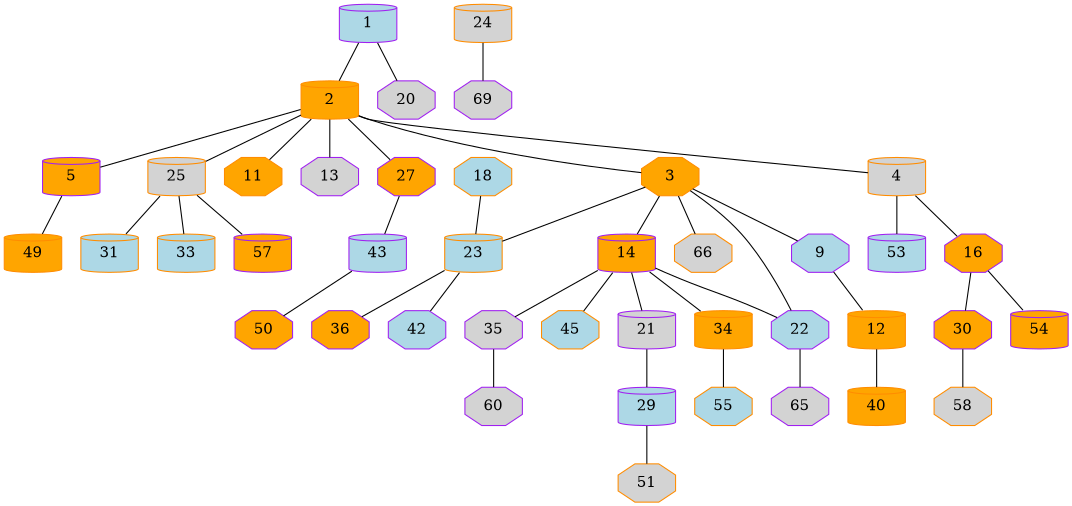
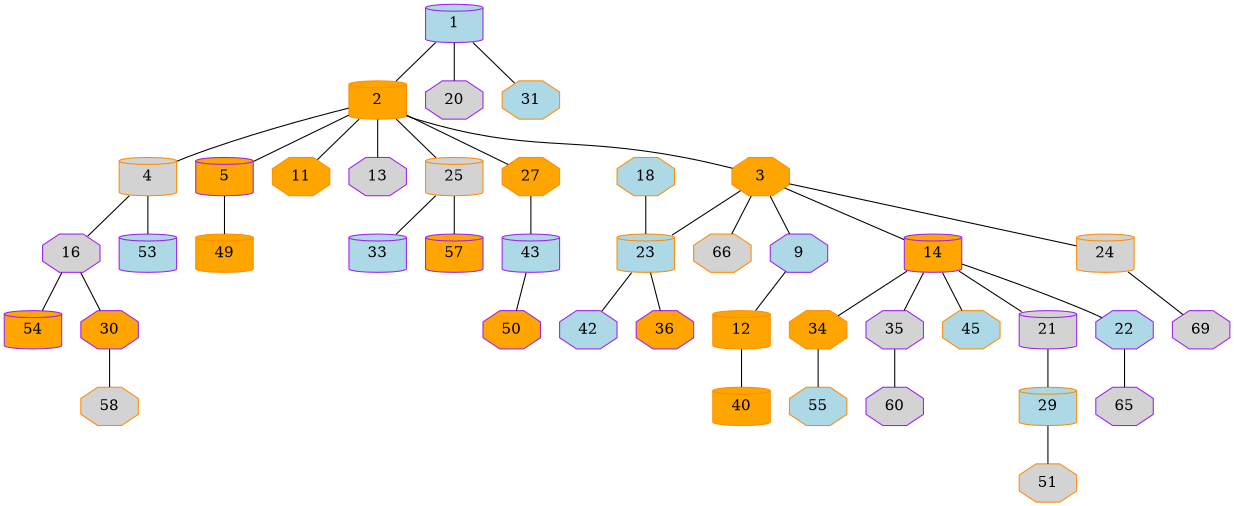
(406, 177) -> (531, 177)
(143, 215) -> (494, 63)
(749, 243) -> (933, 215)
(110, 253) -> (531, 100)
(186, 253) -> (378, 253)
(973, 253) -> (71, 253)
(723, 330) -> (818, 330)
(647, 406) -> (1048, 406)
